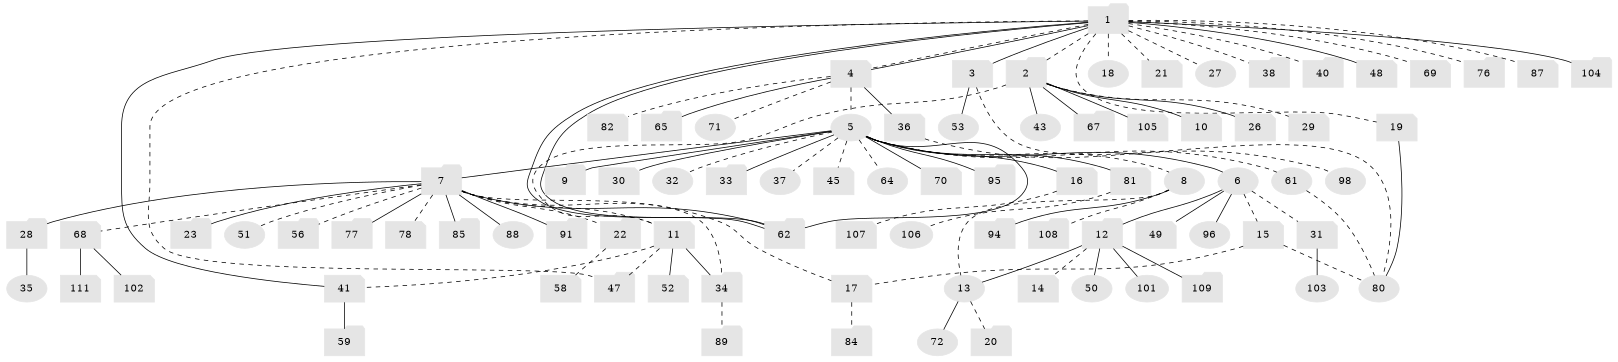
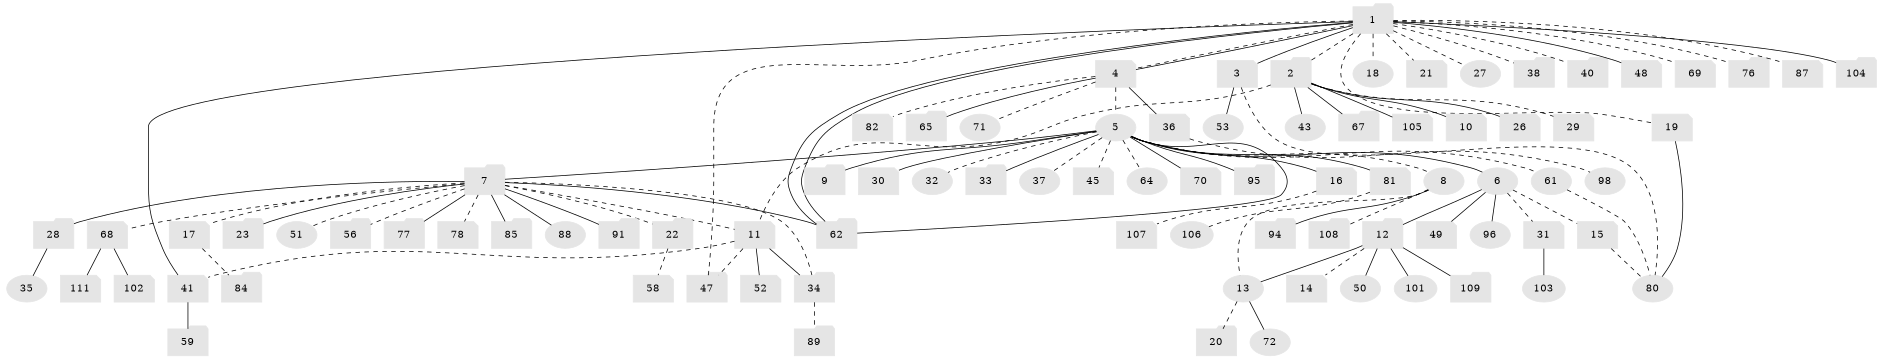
(1049, 269) -> none
